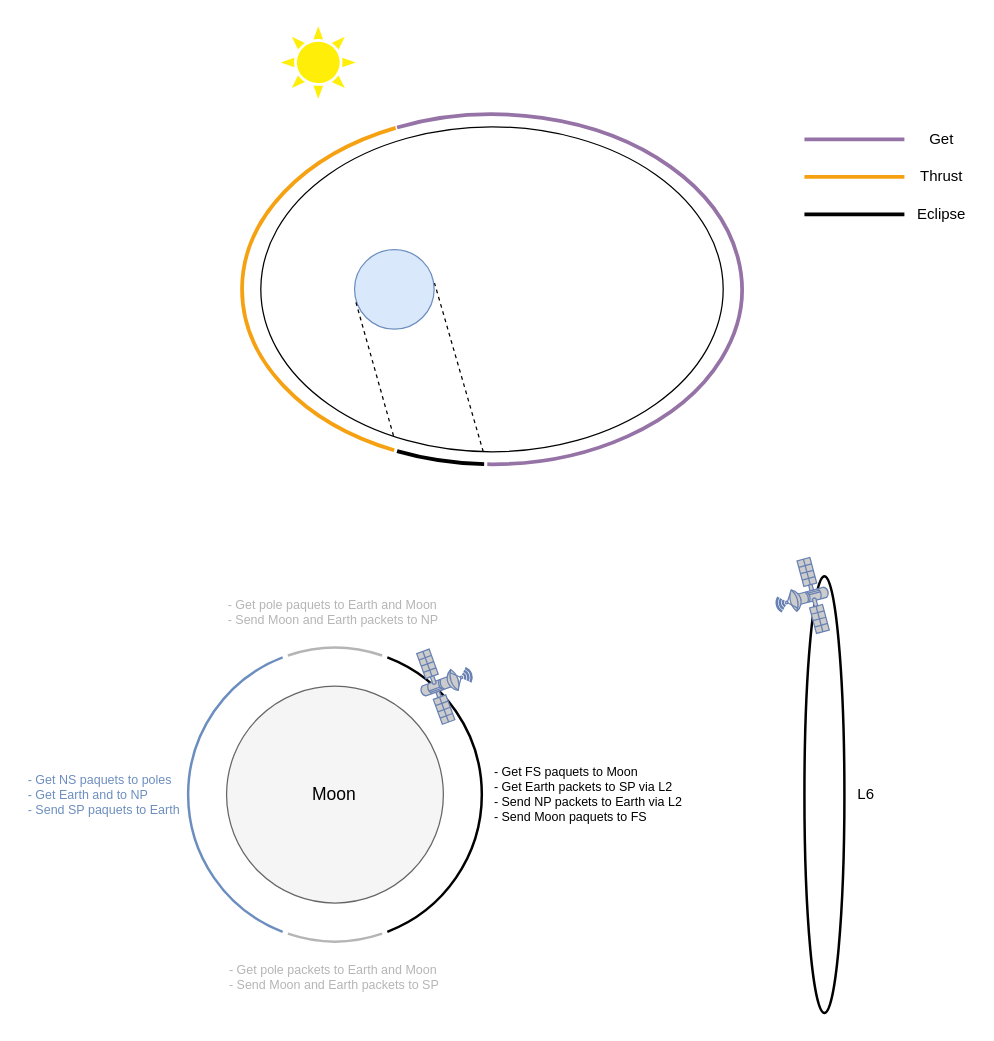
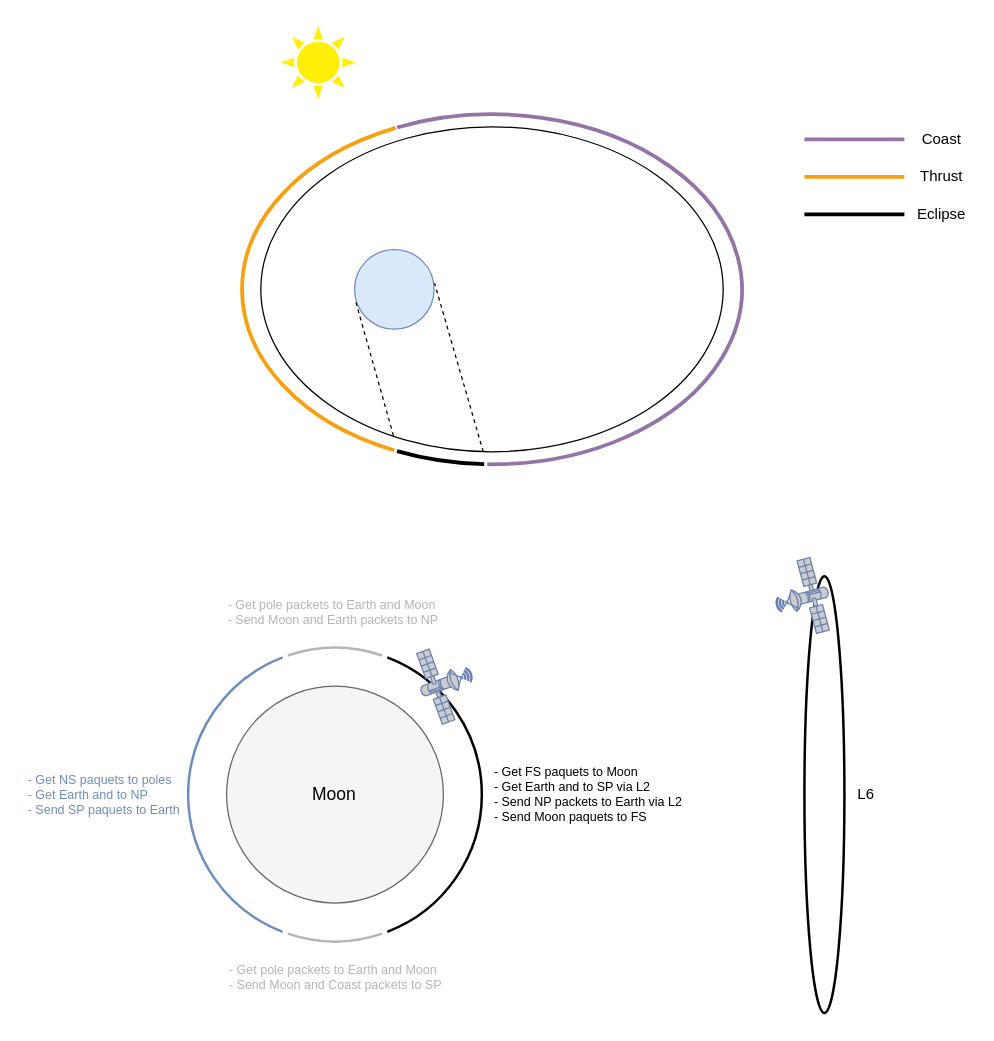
(942, 139) -> (942, 139)
(337, 612) -> (337, 612)
(597, 794) -> (597, 794)
(341, 977) -> (341, 977)
